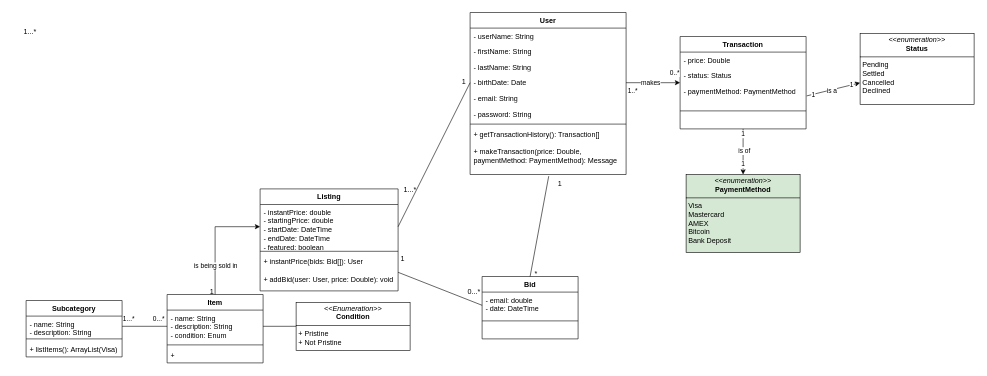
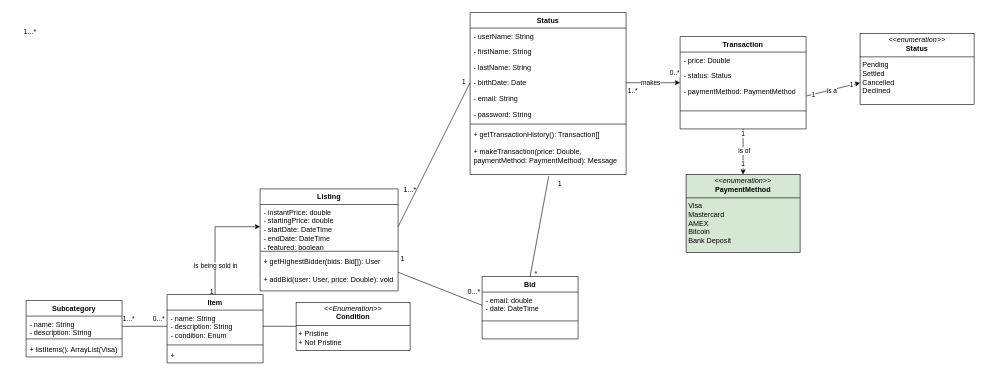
(548, 21) -> (548, 21)
(330, 271) -> (330, 275)
